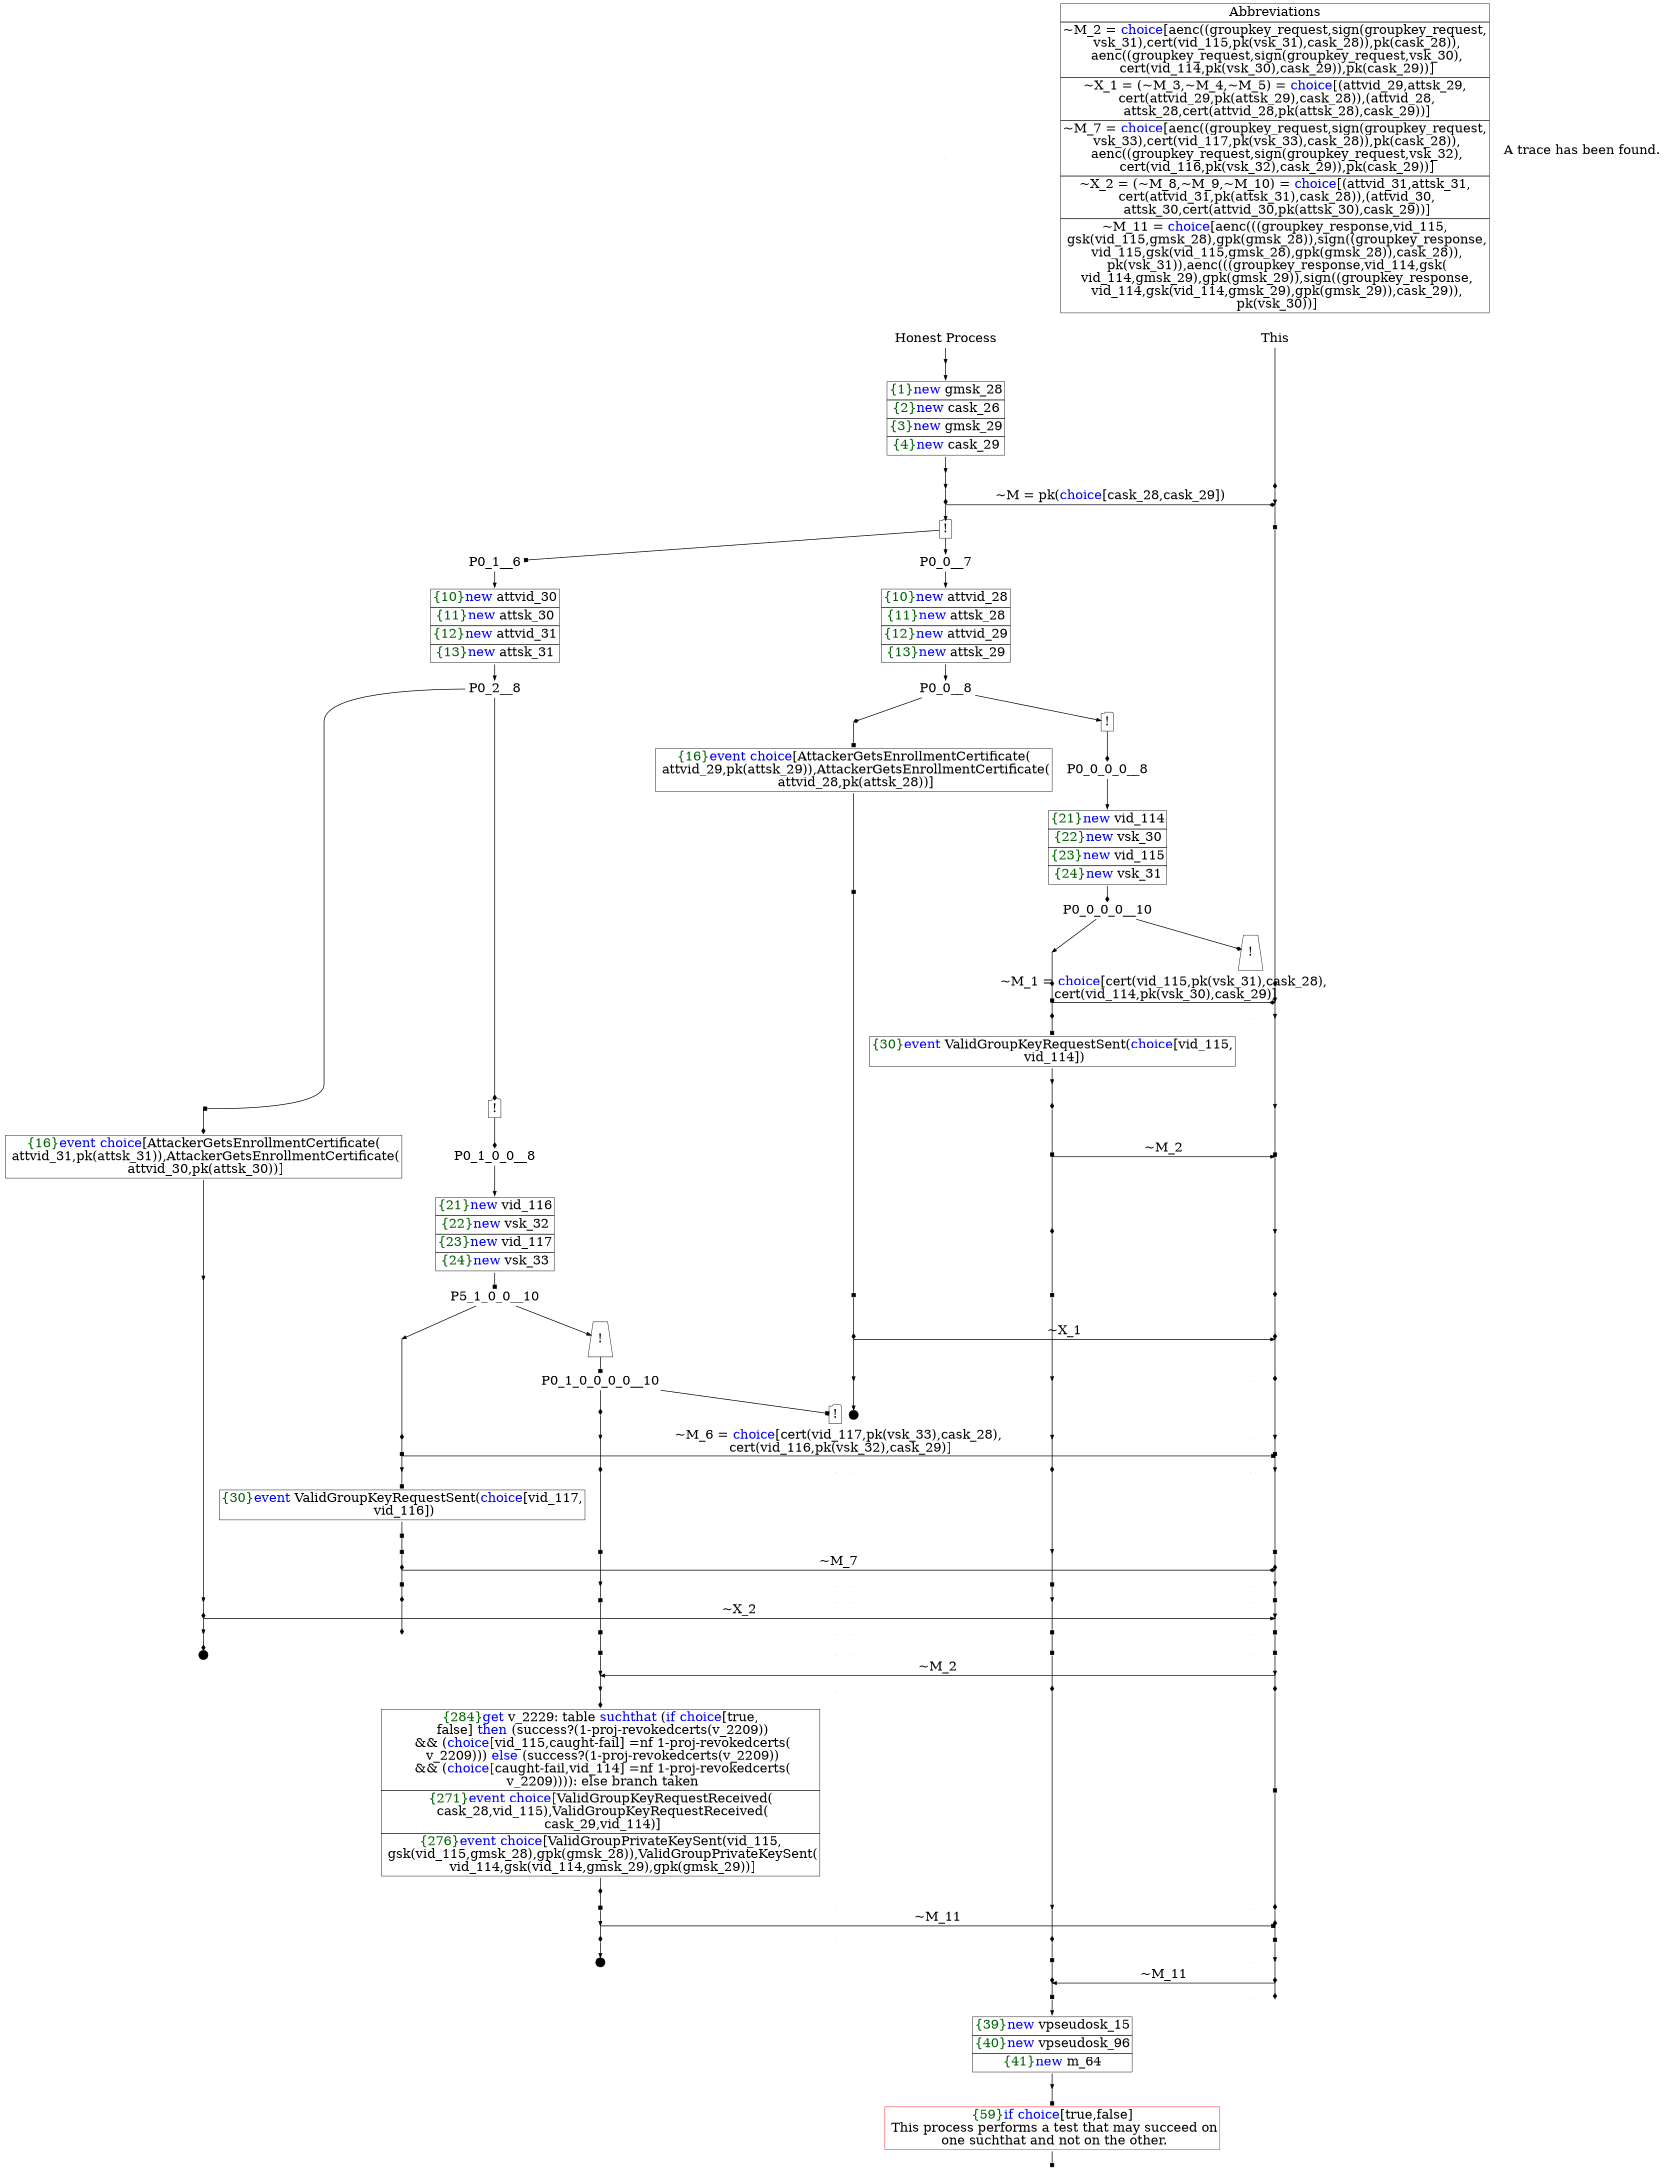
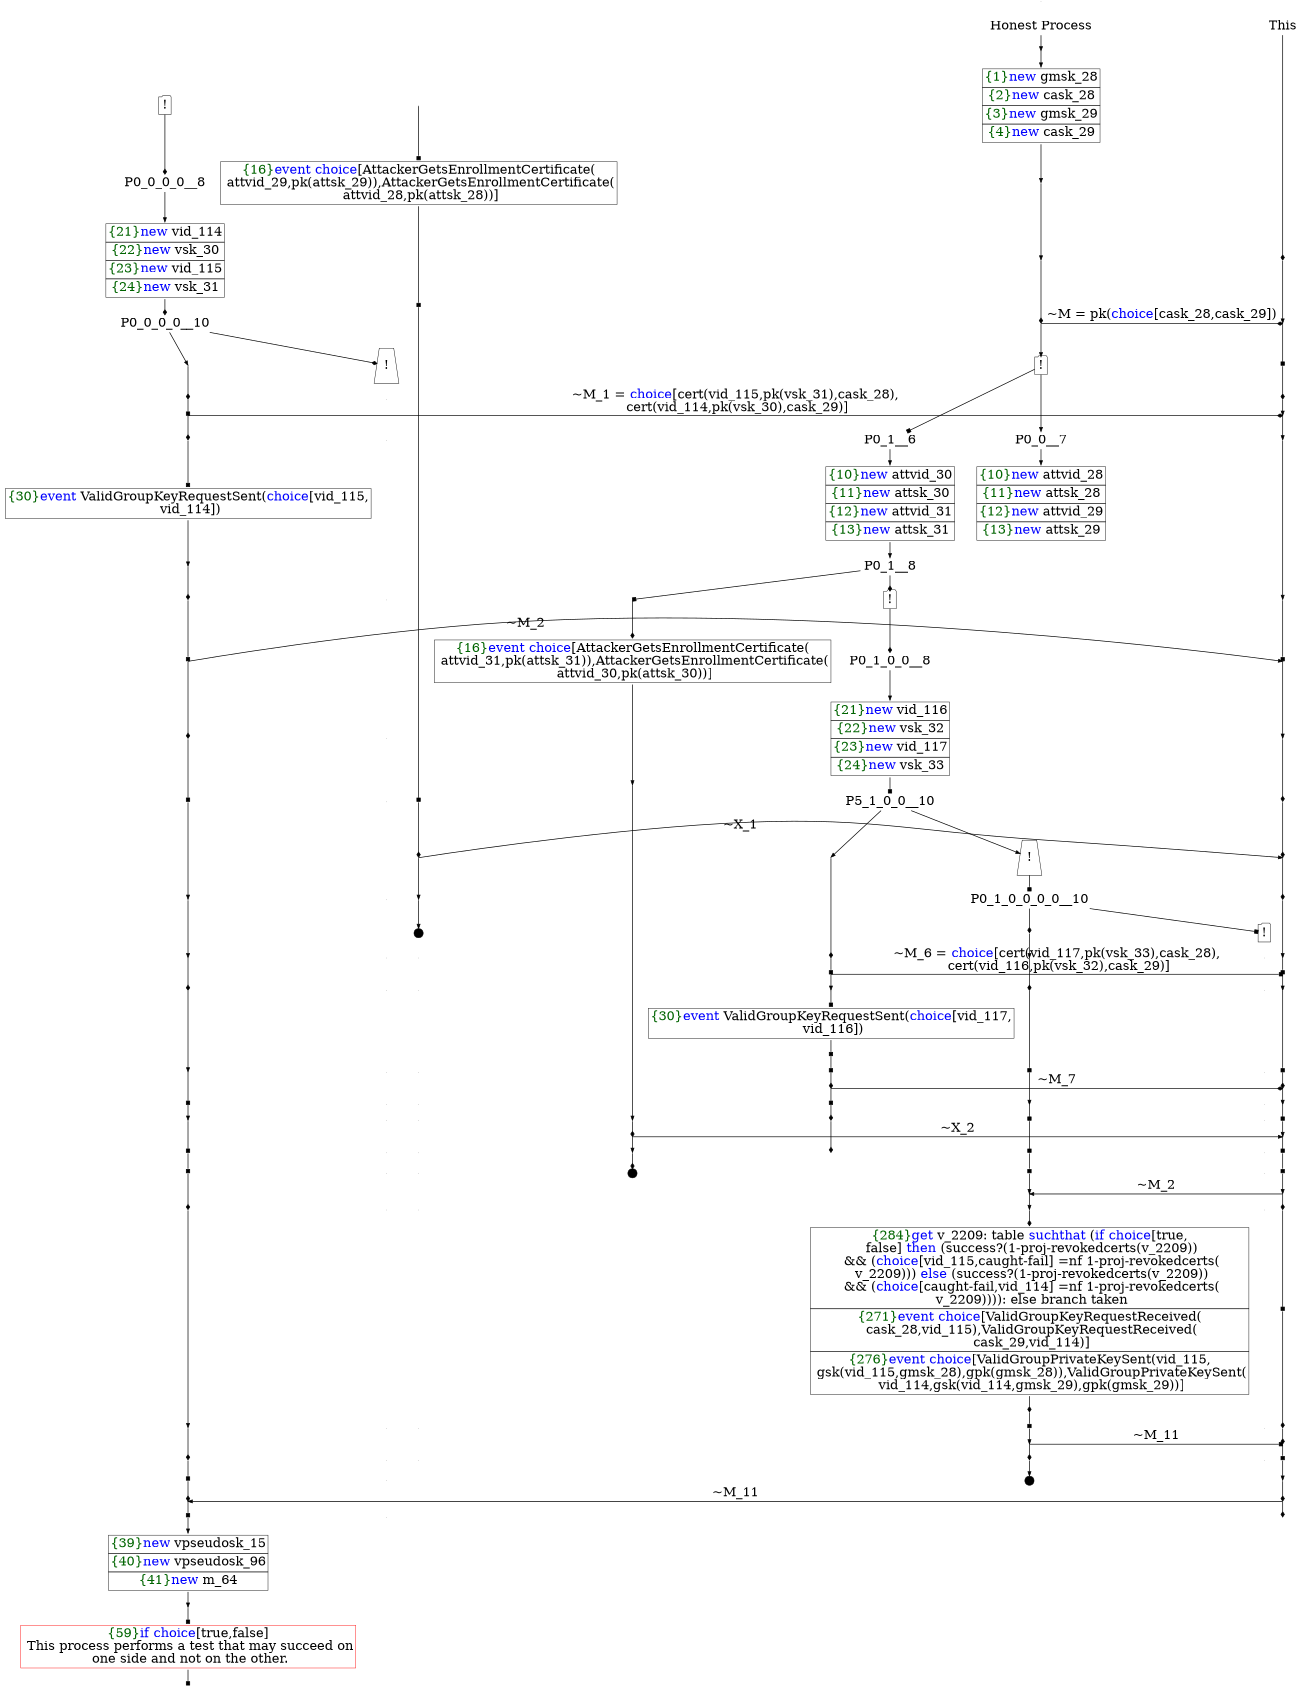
(1275, 158) -> none
(1582, 158) -> none
(974, 408) -> (1069, 95)
(495, 689) -> (890, 567)
(946, 689) -> none
(552, 1717) -> (981, 1236)
(1052, 2141) -> (188, 1659)
